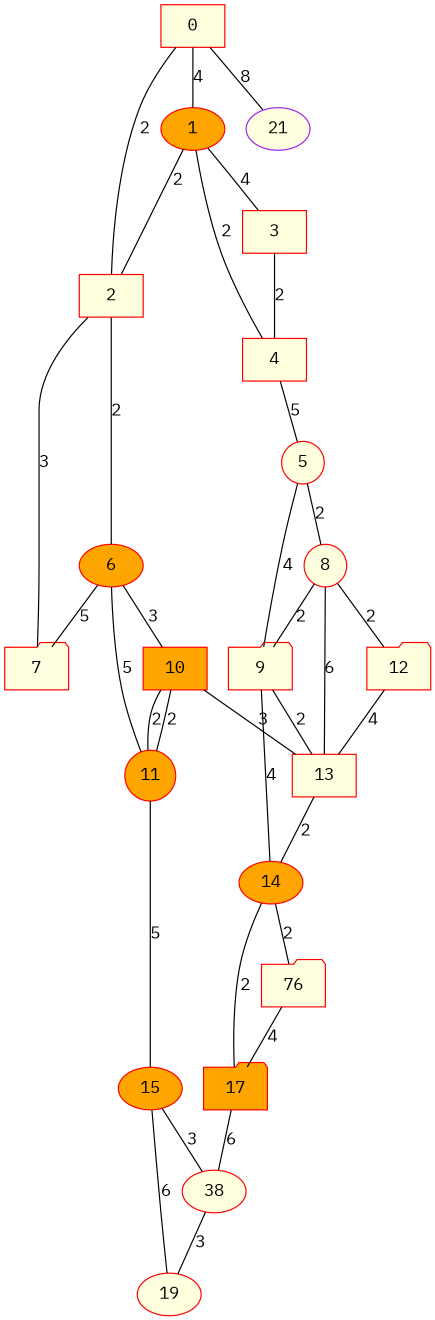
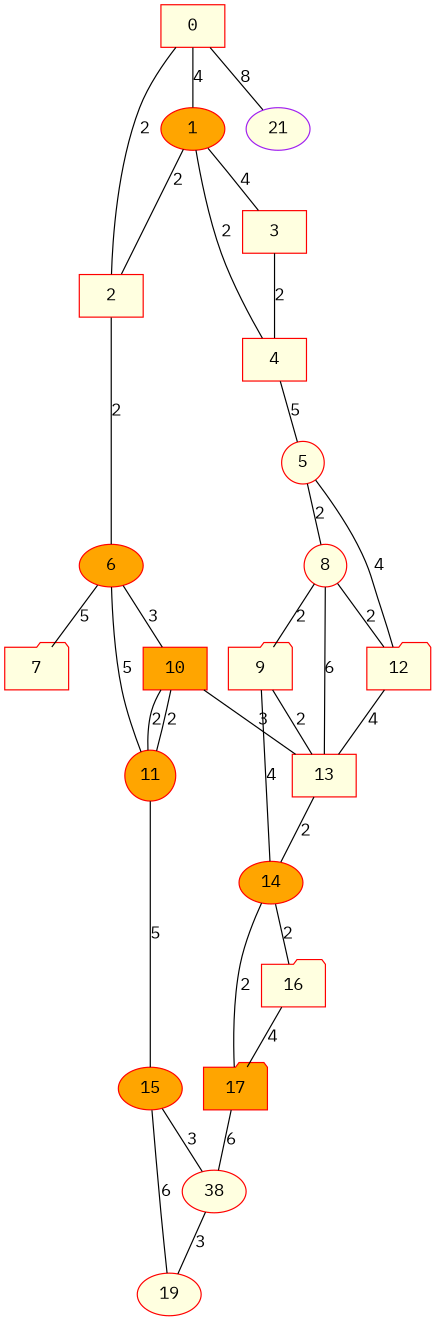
(39, 475) -> none
(279, 565) -> (364, 559)
(293, 986) -> (293, 986)
